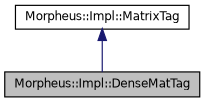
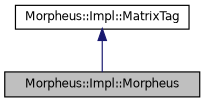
(102, 84) -> (102, 84)
